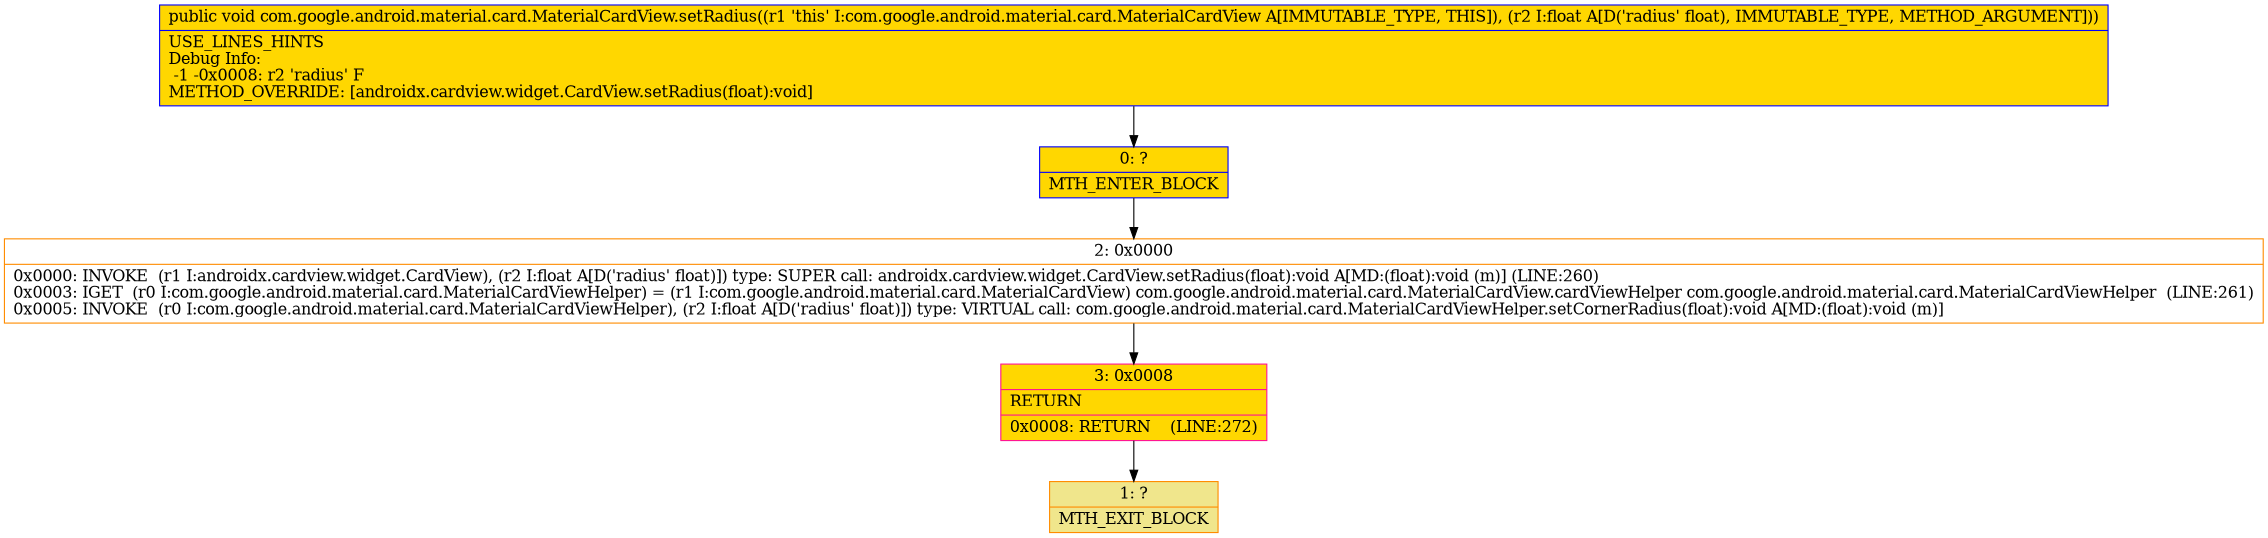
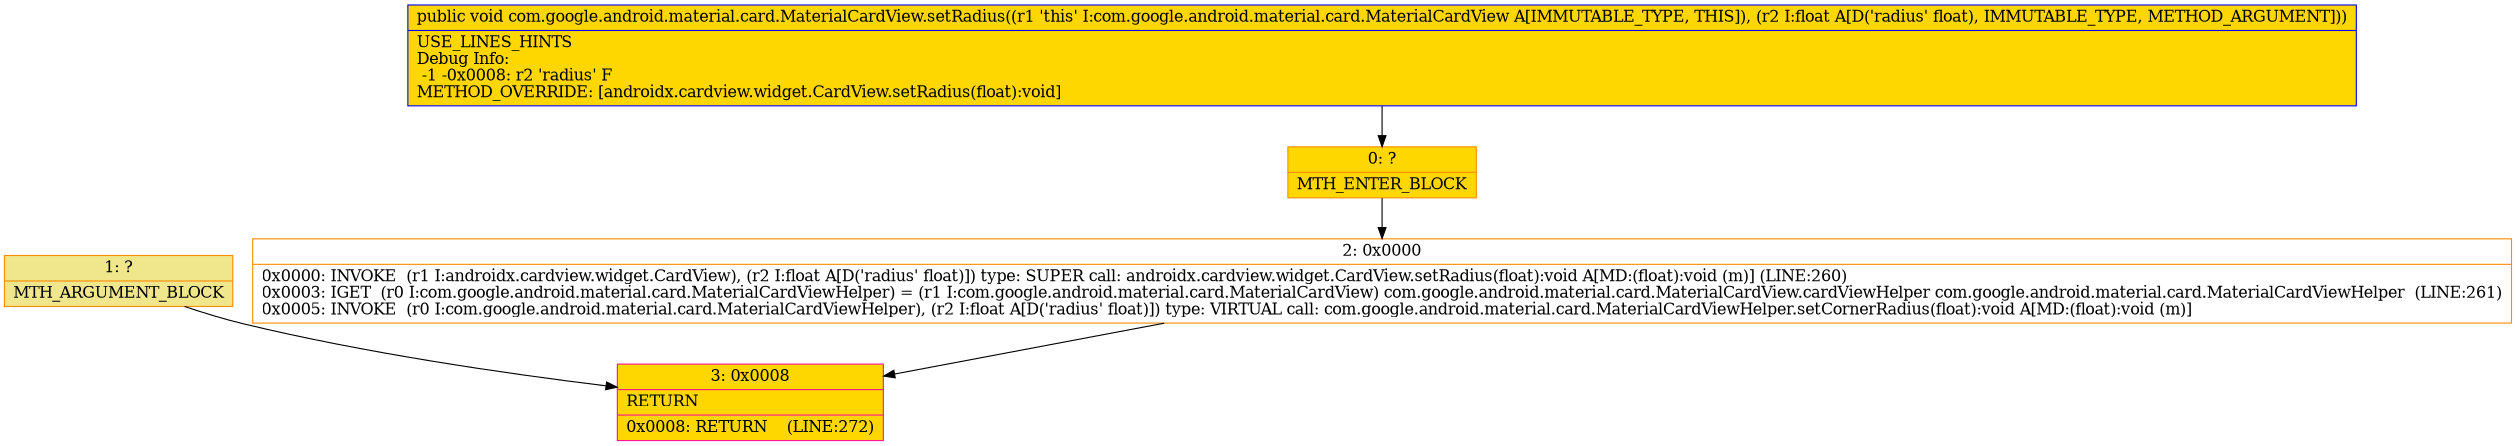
(1134, 172) -> (1382, 172)
(1134, 455) -> (394, 355)
(1134, 519) -> (119, 293)
